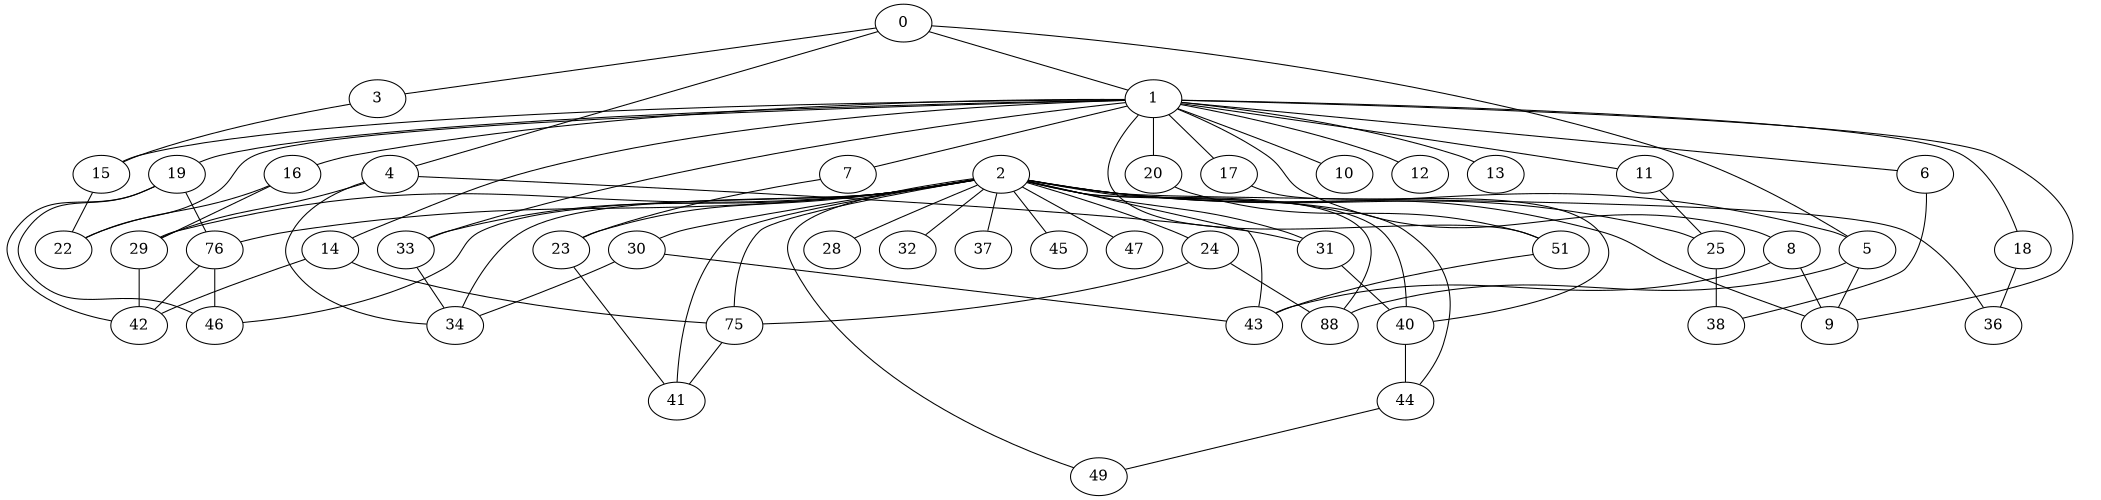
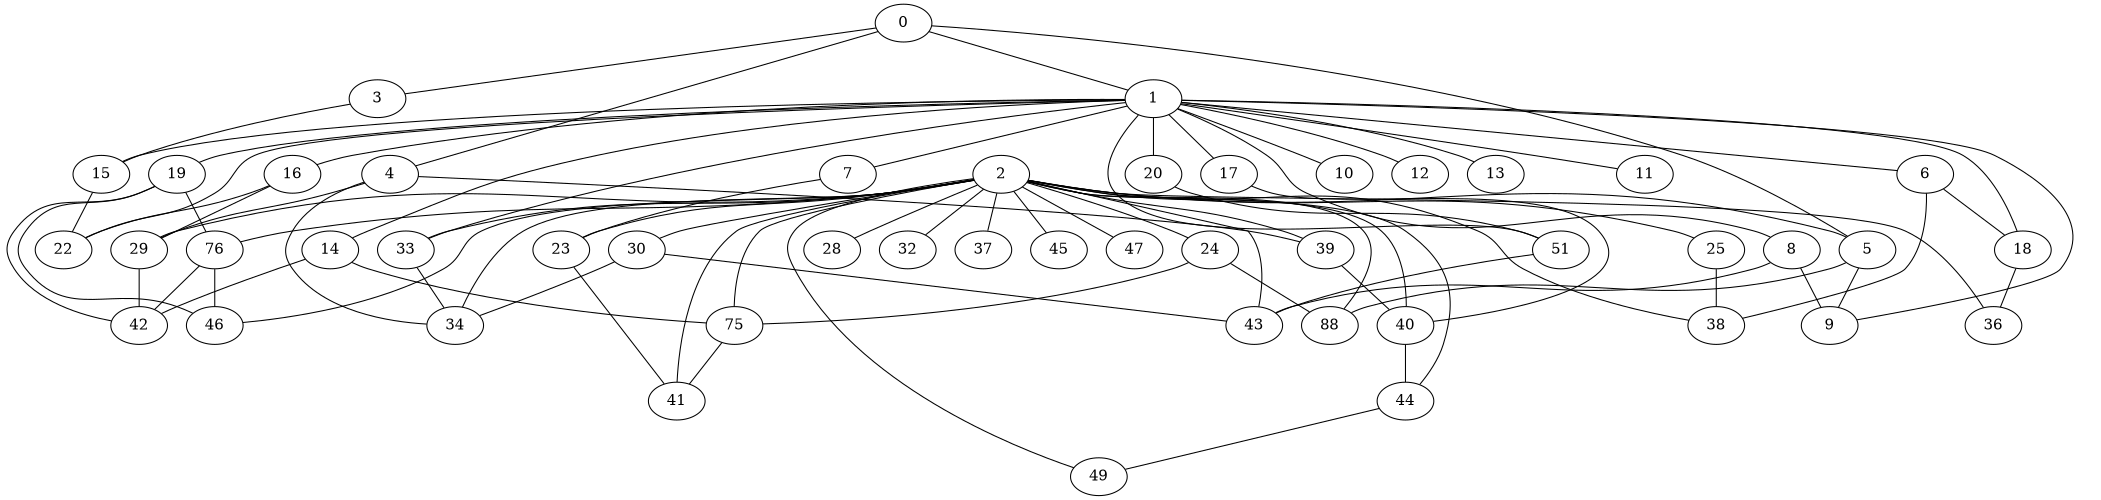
(1505, 211) -> (1486, 236)
(1681, 212) -> none
none -> (1974, 212)
(1326, 250) -> (1326, 250)
